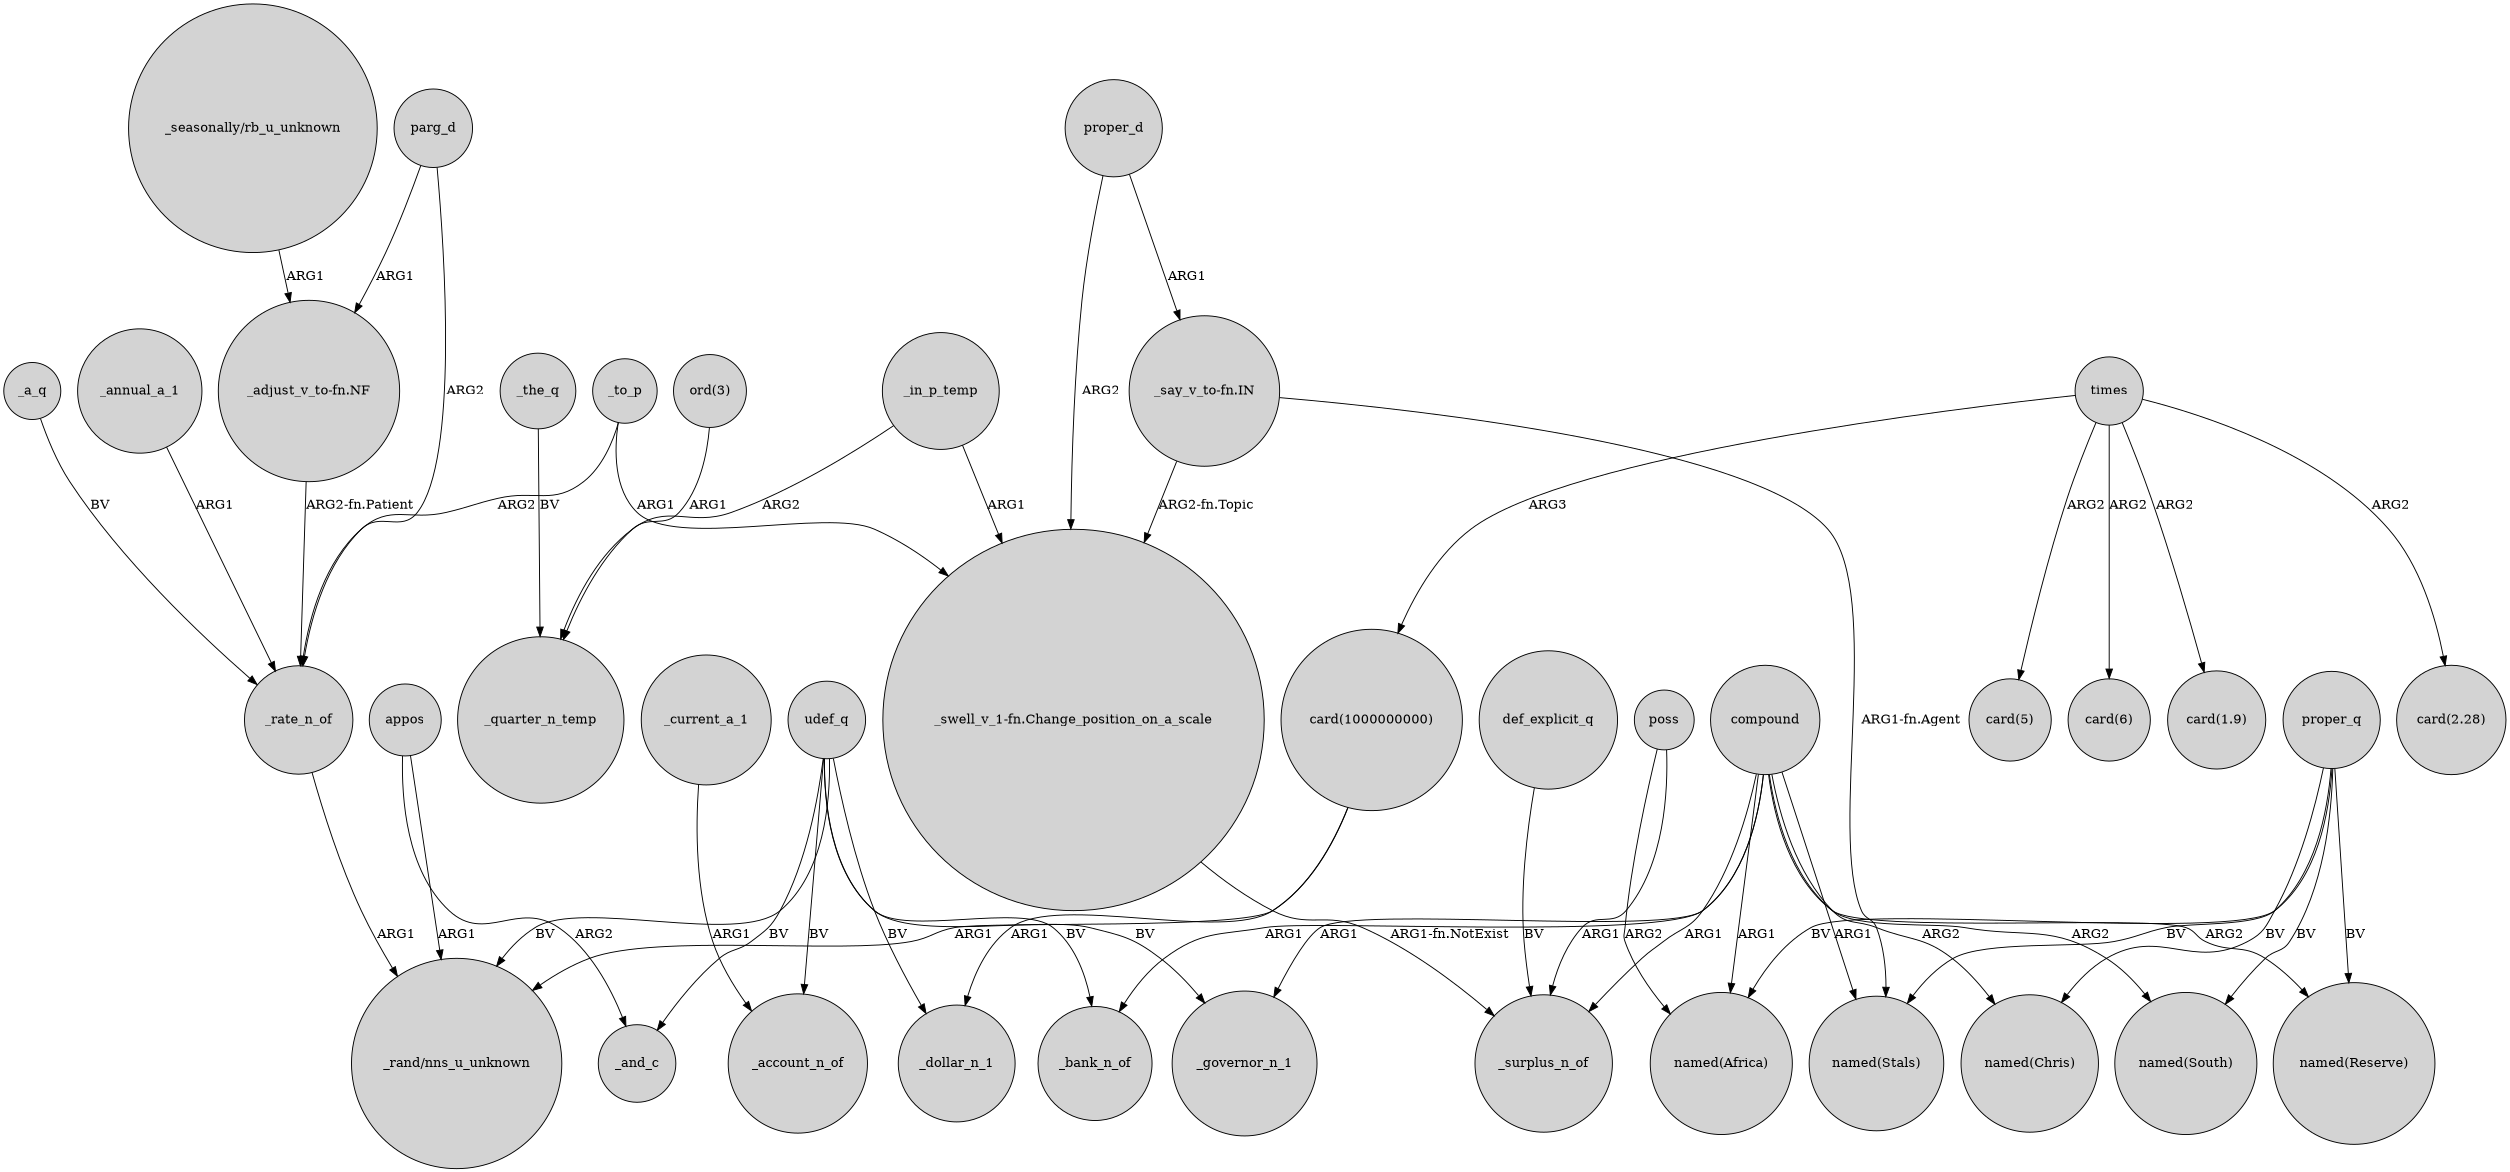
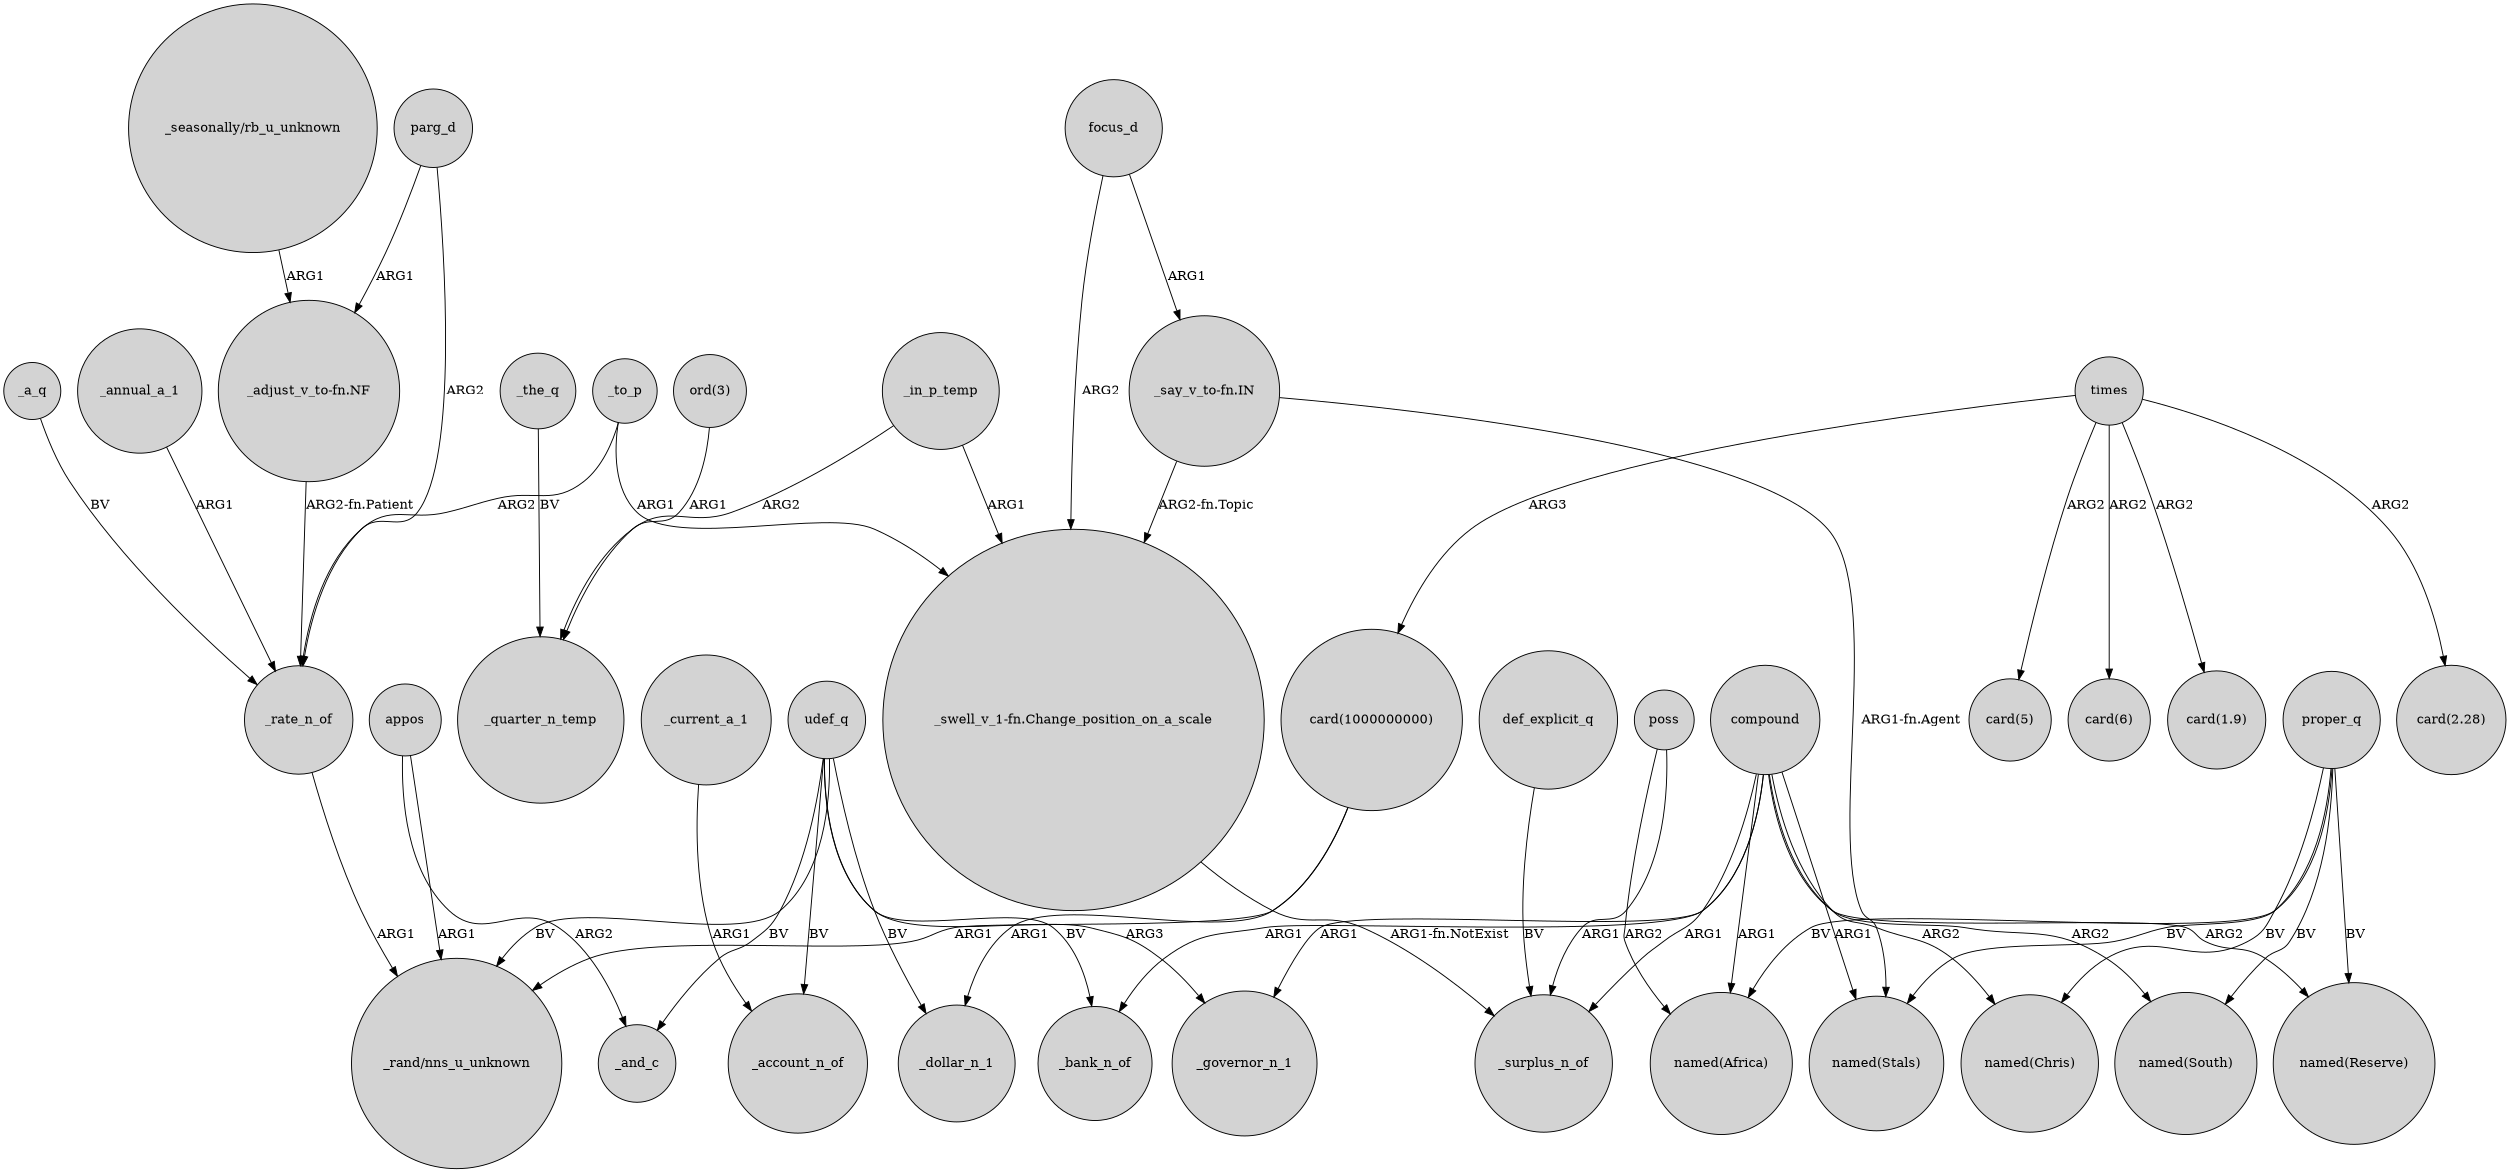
(1114, 128) -> (1114, 128)
(1145, 935) -> (1145, 935)
